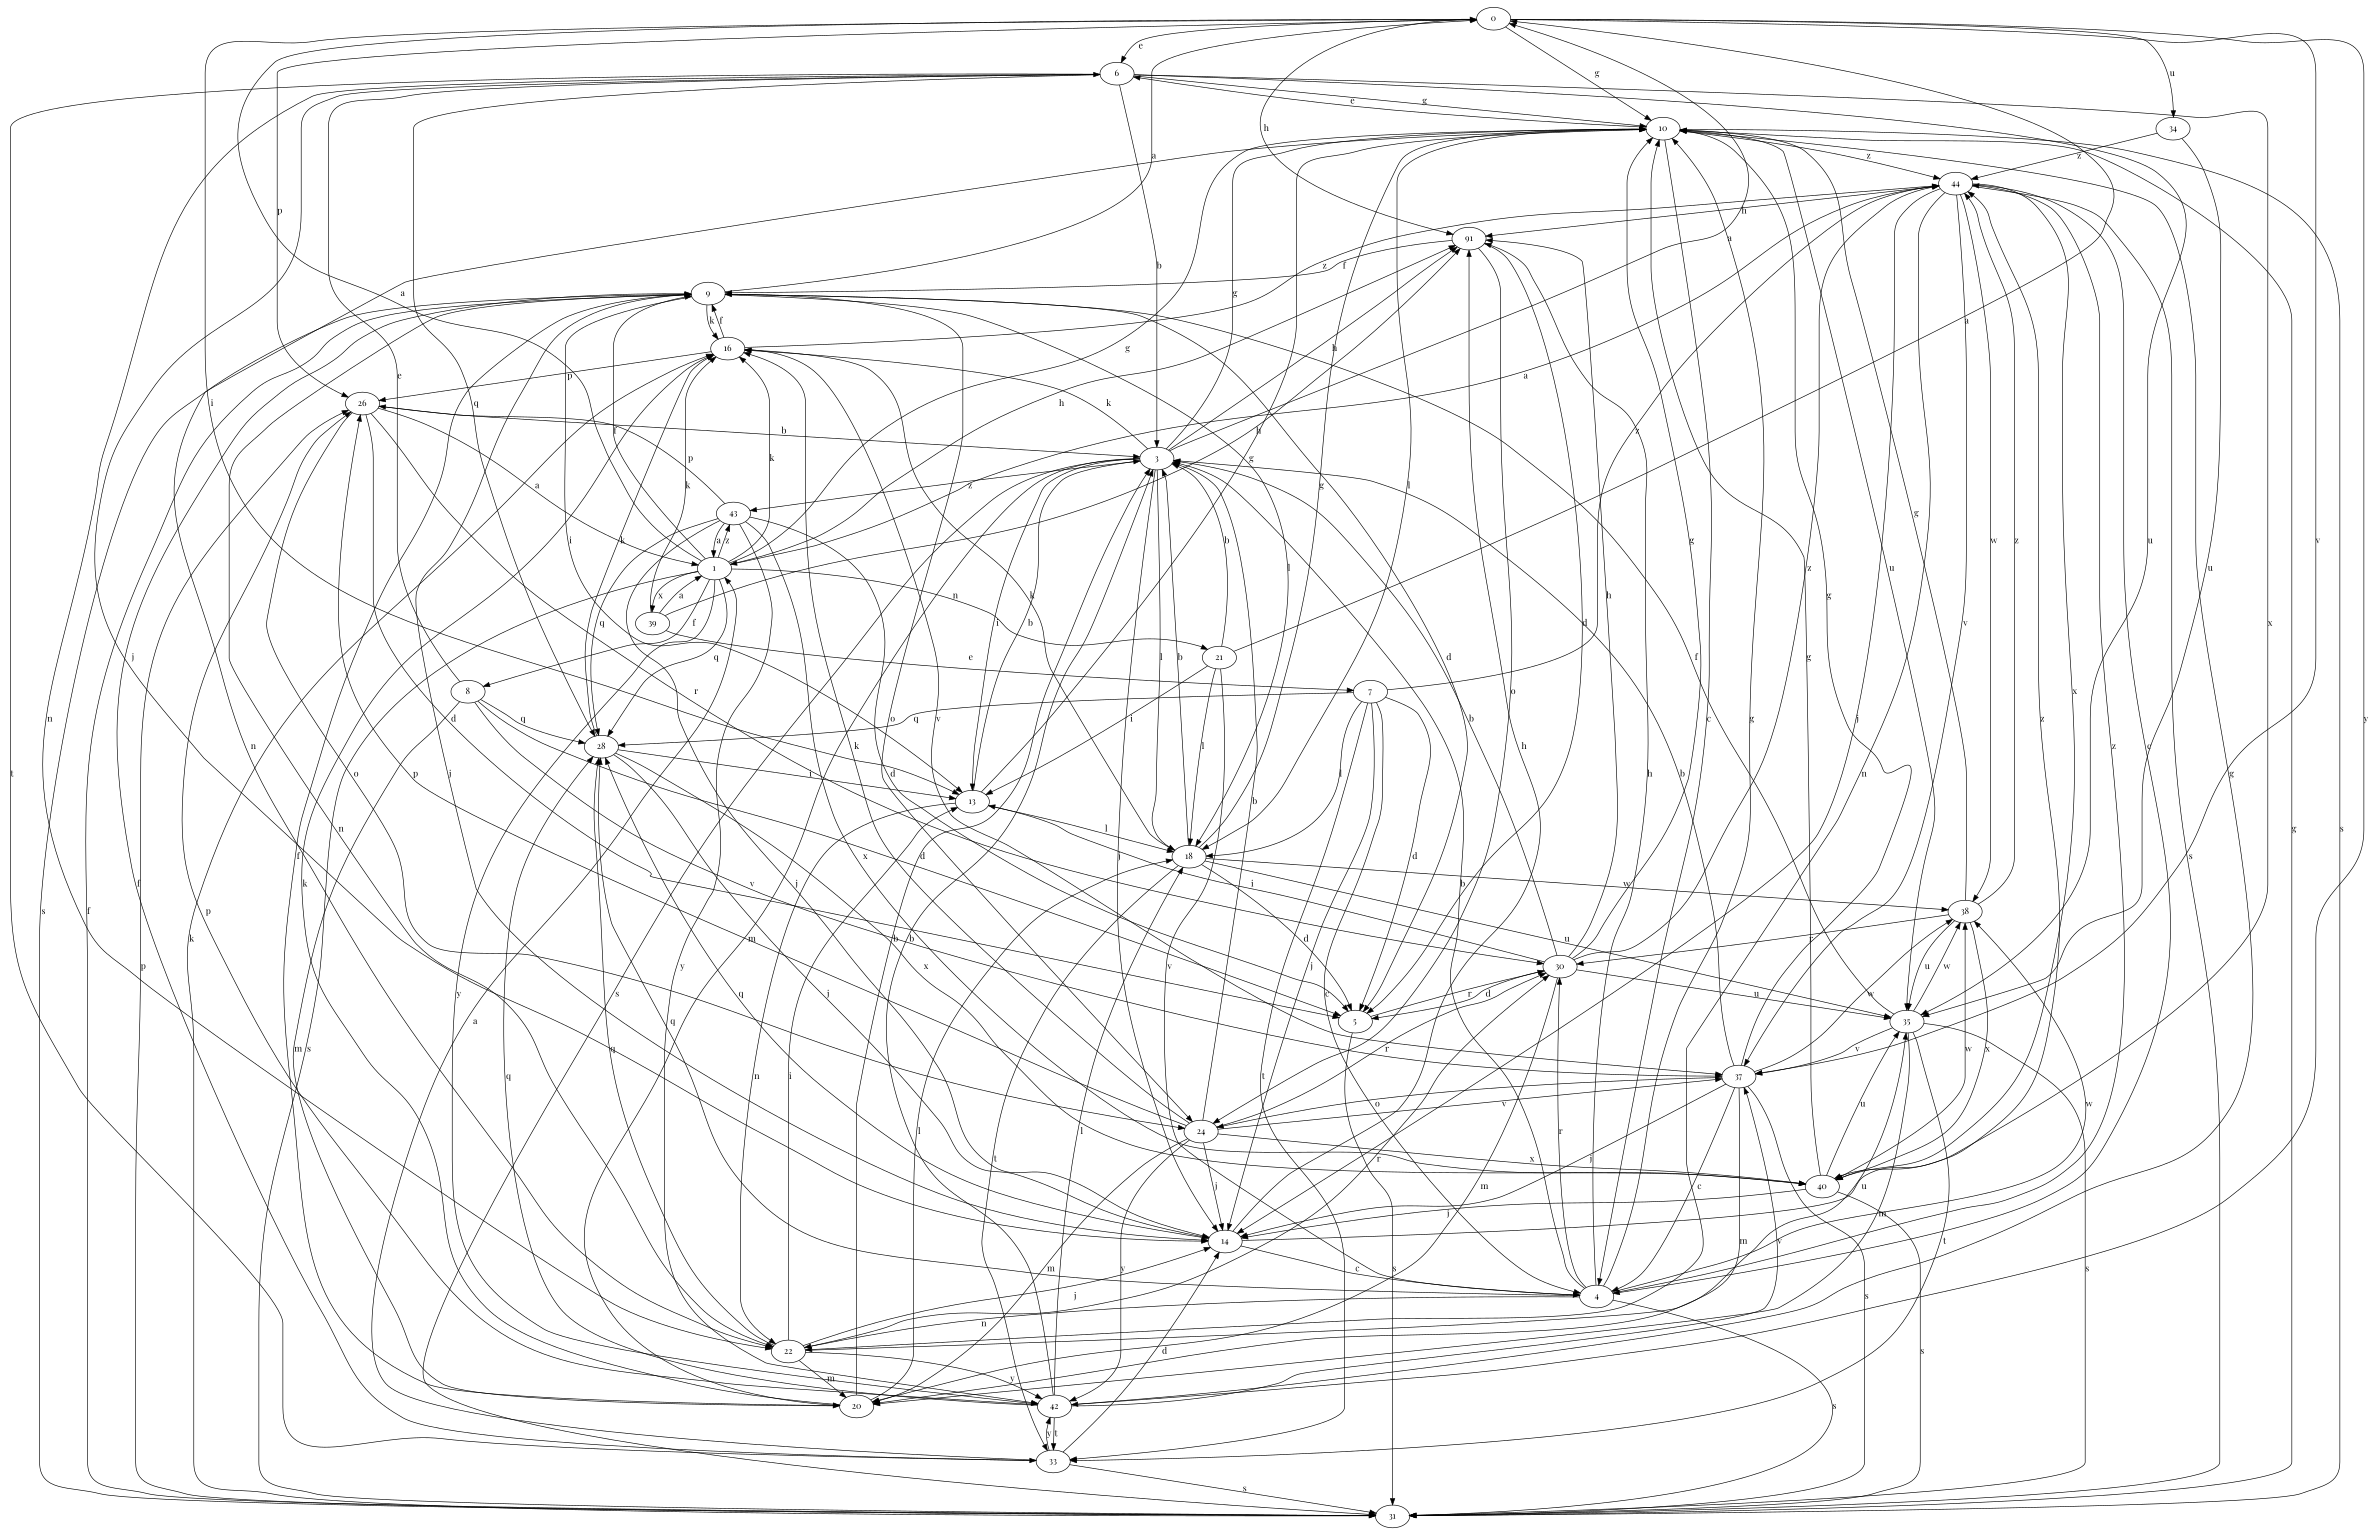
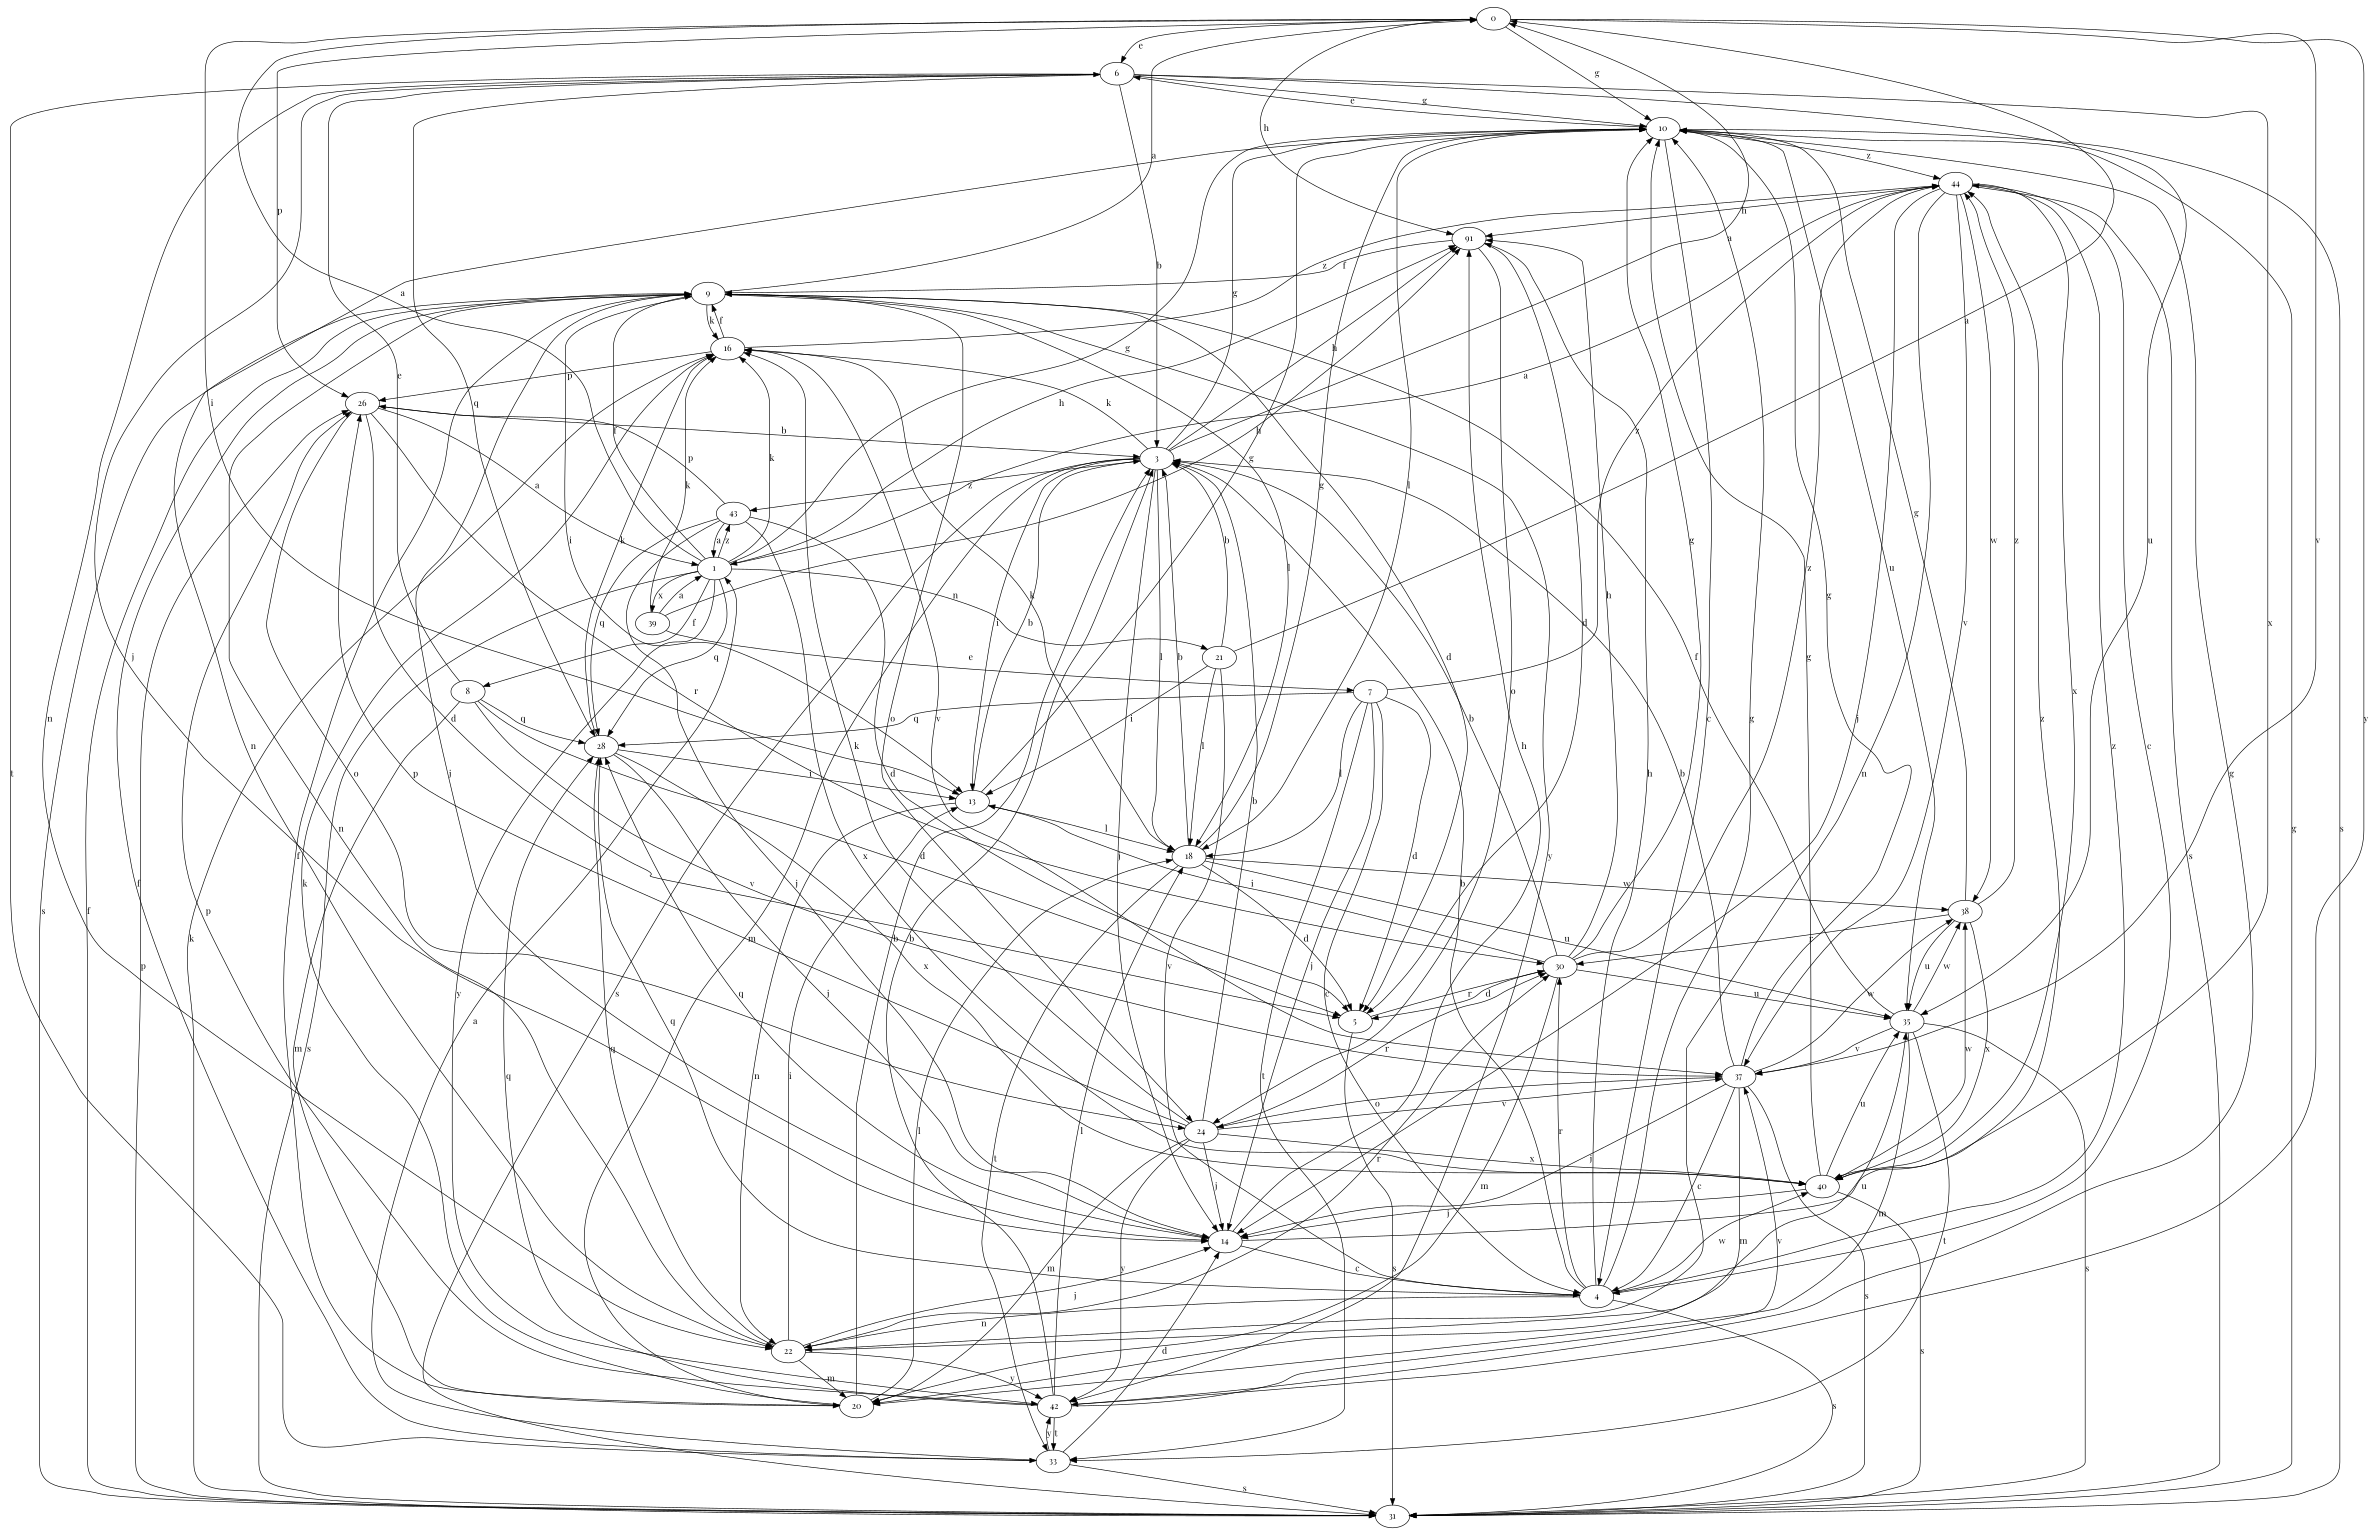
(2173, 129) -> none
(664, 1085) -> (1549, 612)
(1972, 1196) -> (1709, 1237)
